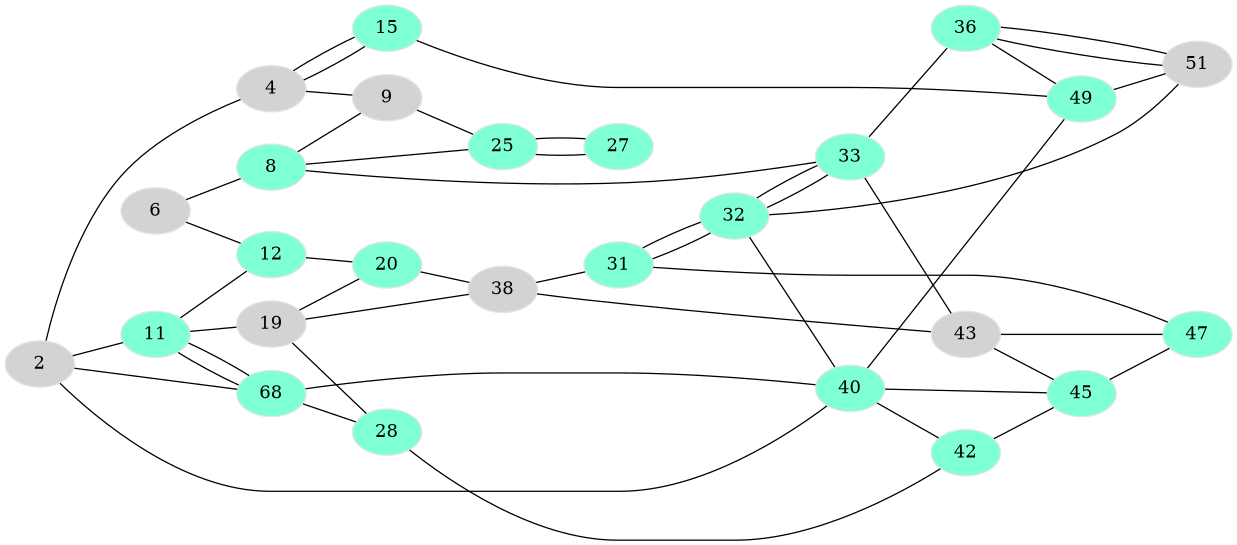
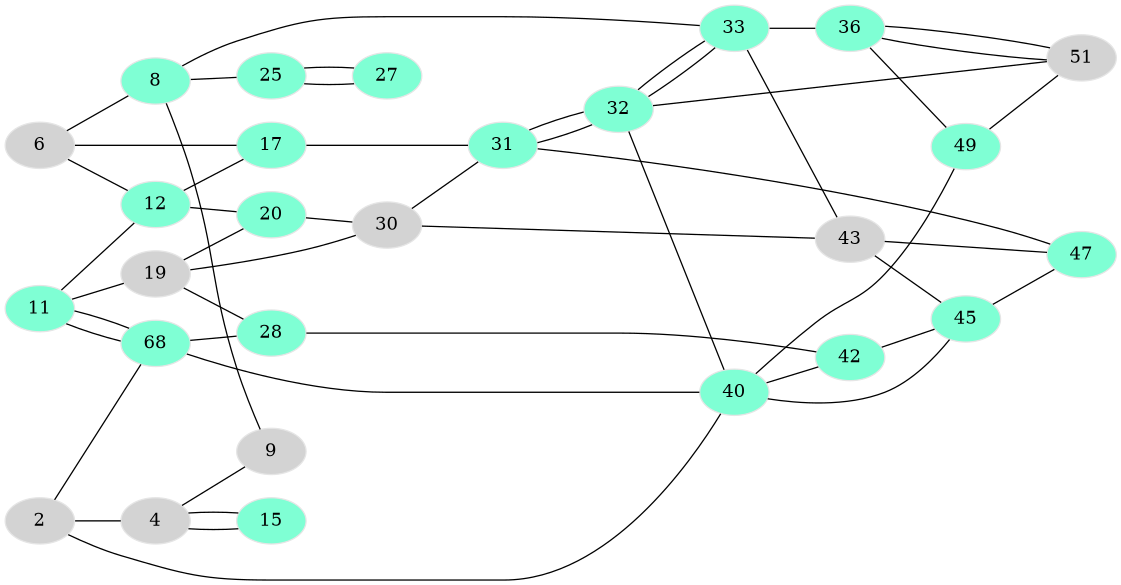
(729, 87) -> none
(445, 122) -> none
none -> (271, 145)
(503, 289) -> (387, 225)
(98, 349) -> none
